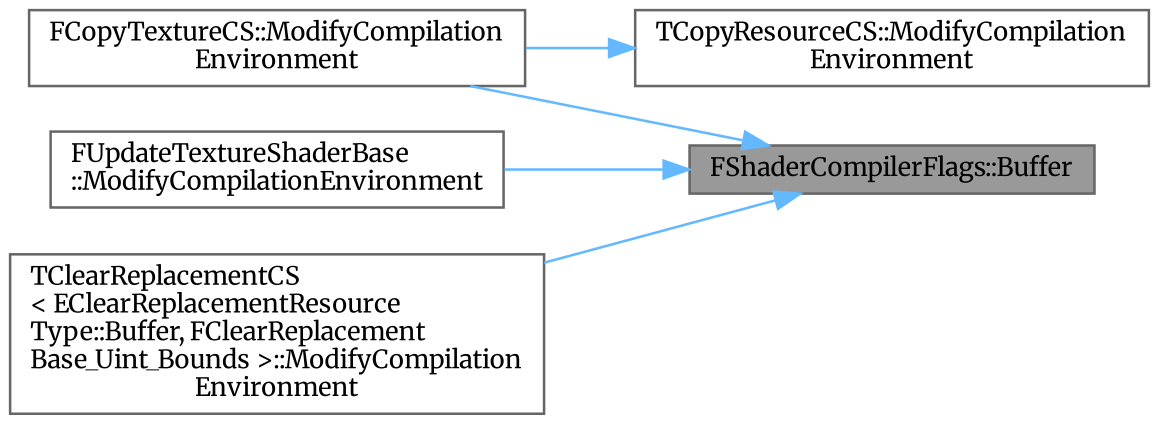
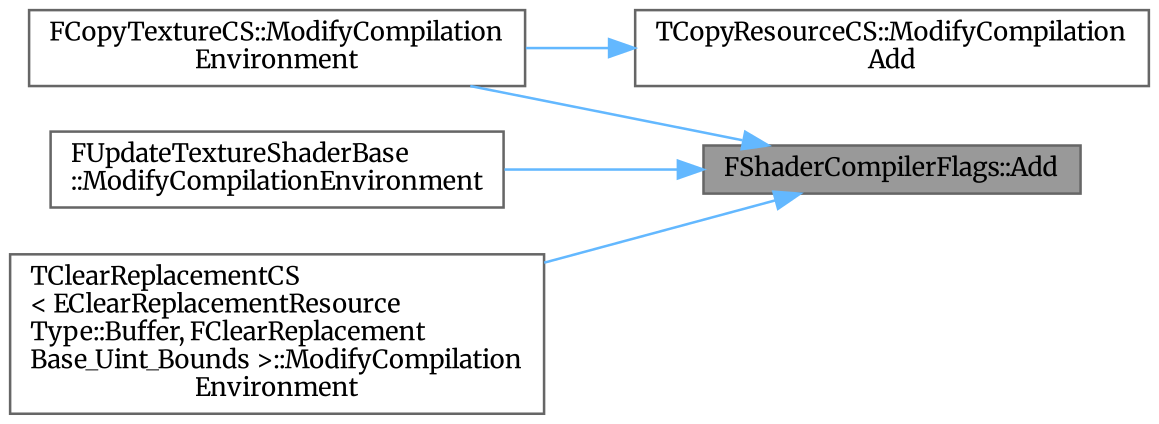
(892, 48) -> (892, 48)
(892, 170) -> (892, 170)
